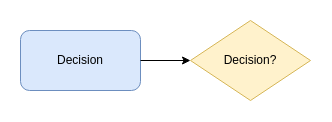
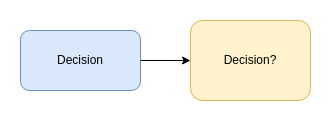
(251, 61) -> (251, 61)
